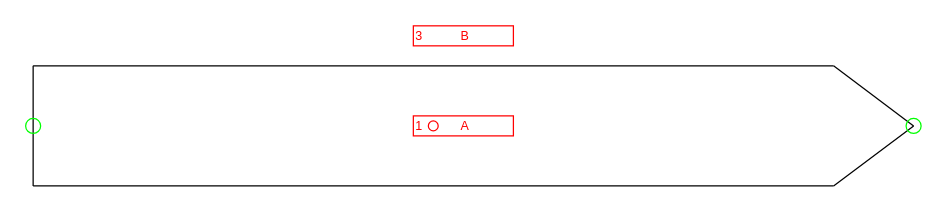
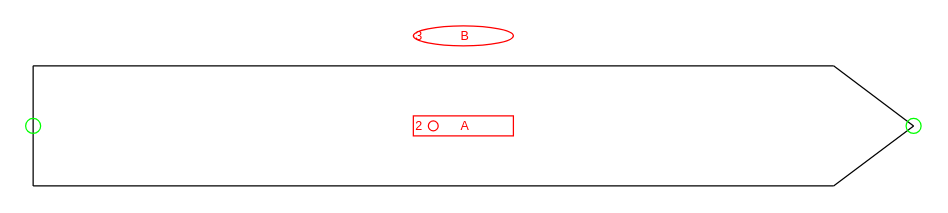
(463, 36) -> (463, 36)
(453, 126) -> (453, 126)
